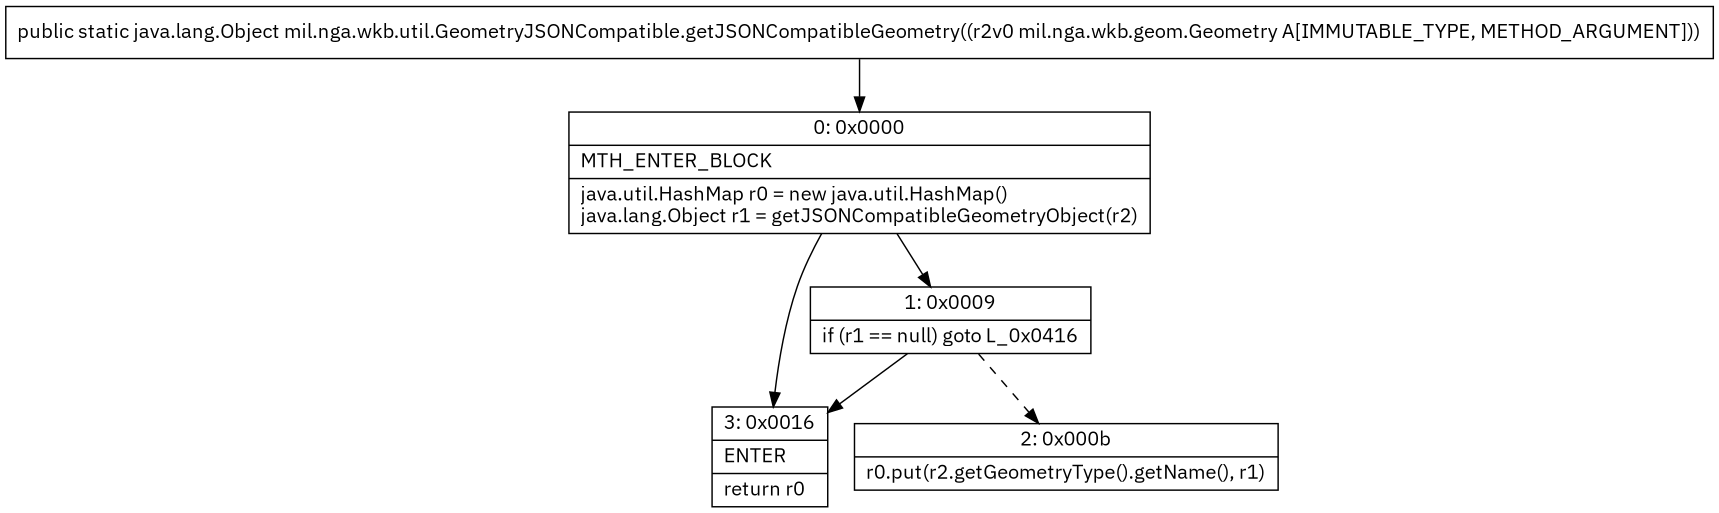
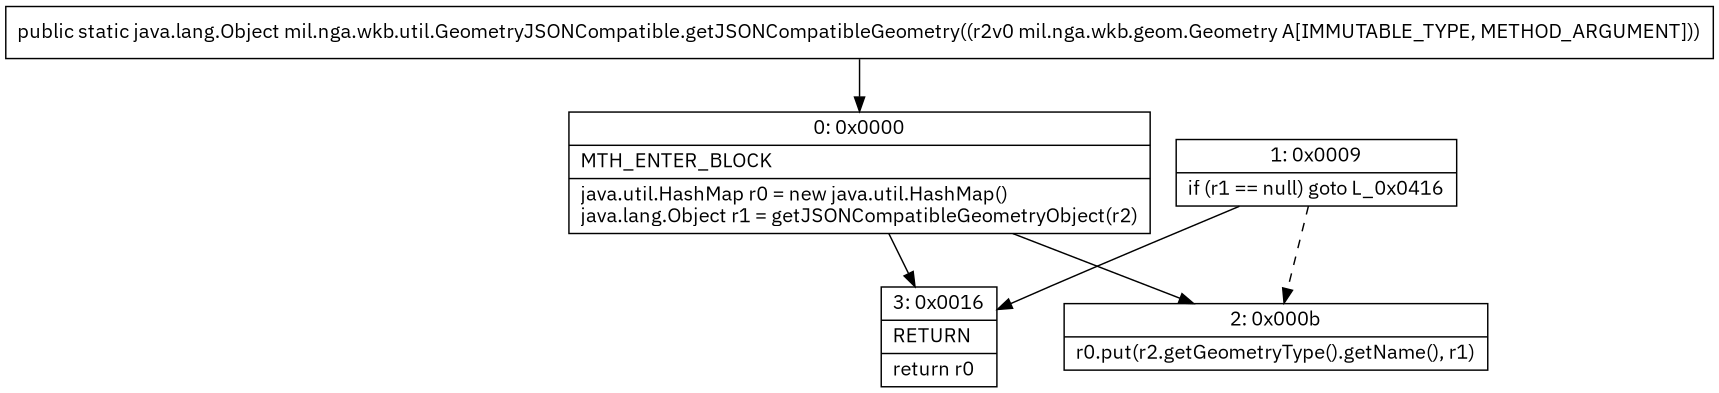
(910, 254) -> (1084, 261)
(755, 456) -> (933, 336)
